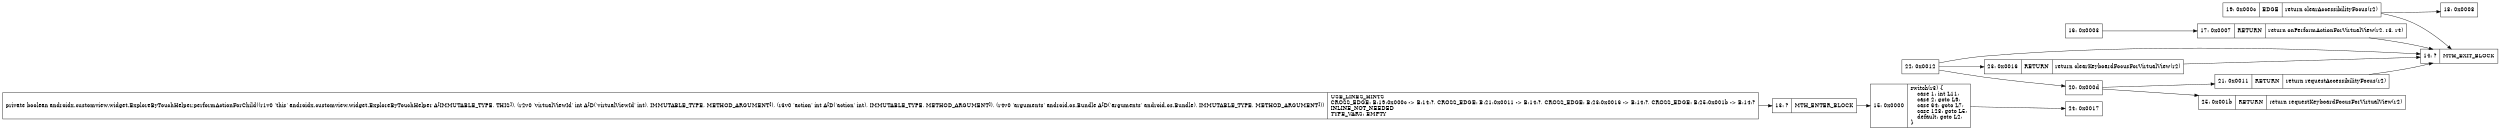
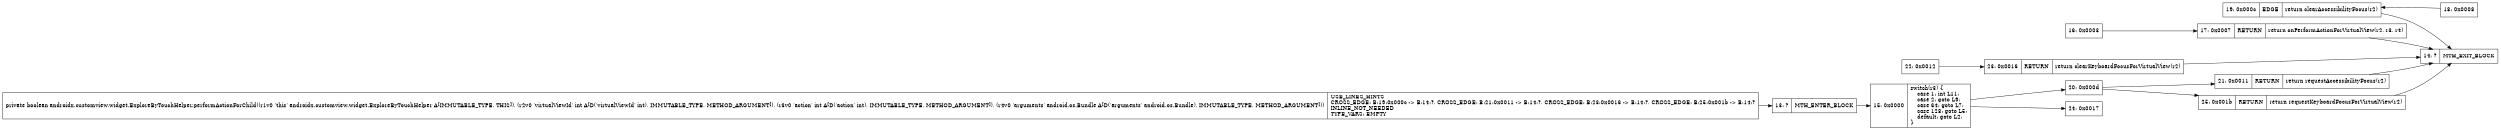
(2409, 12) -> (2413, 8)
(2177, 48) -> (2423, 84)
(2000, 79) -> (2016, 95)
